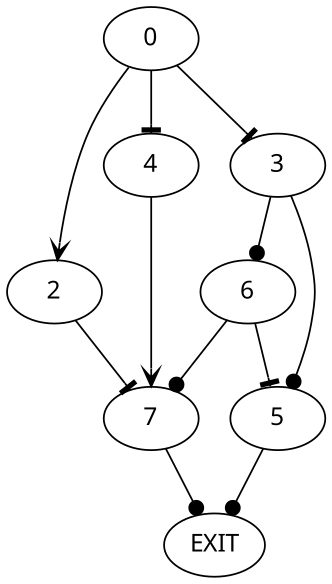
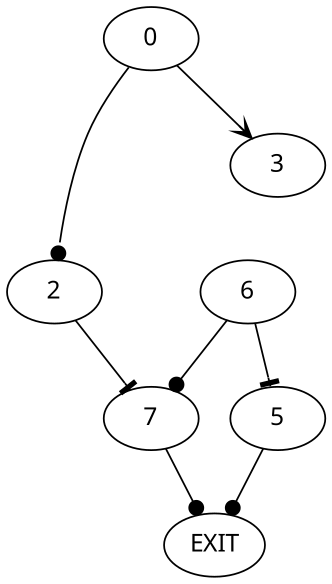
(211, 99) -> (211, 99)
(82, 150) -> (82, 150)
(151, 165) -> none
(265, 221) -> none
(315, 285) -> none
